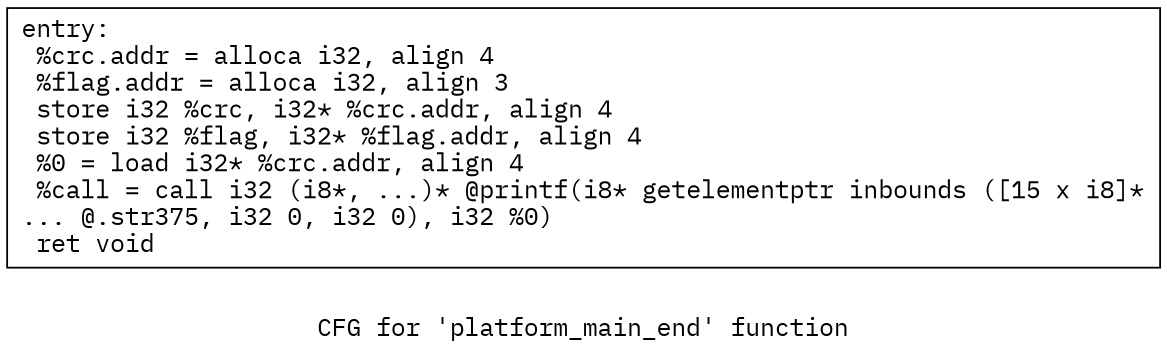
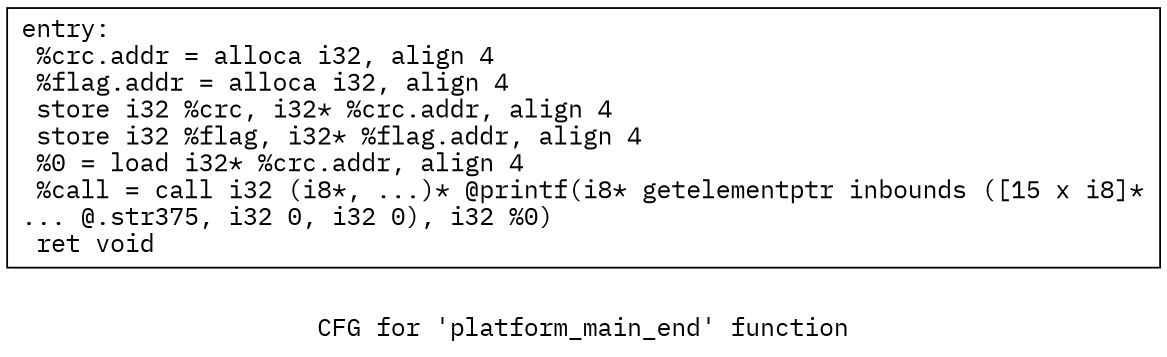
(266, 83) -> (266, 83)
